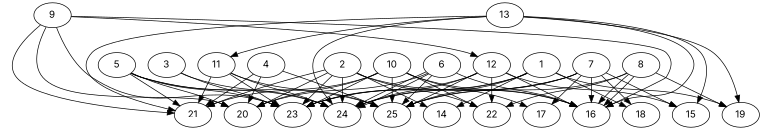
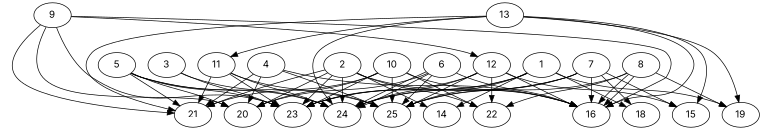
none -> (369, 83)
(542, 115) -> none
